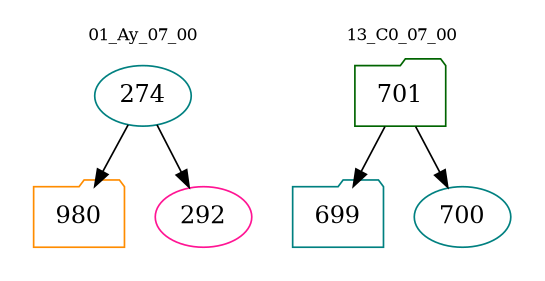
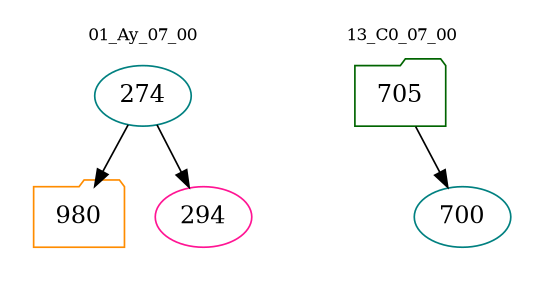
(400, 96) -> (400, 96)
(204, 217) -> (204, 217)
(338, 217) -> none
